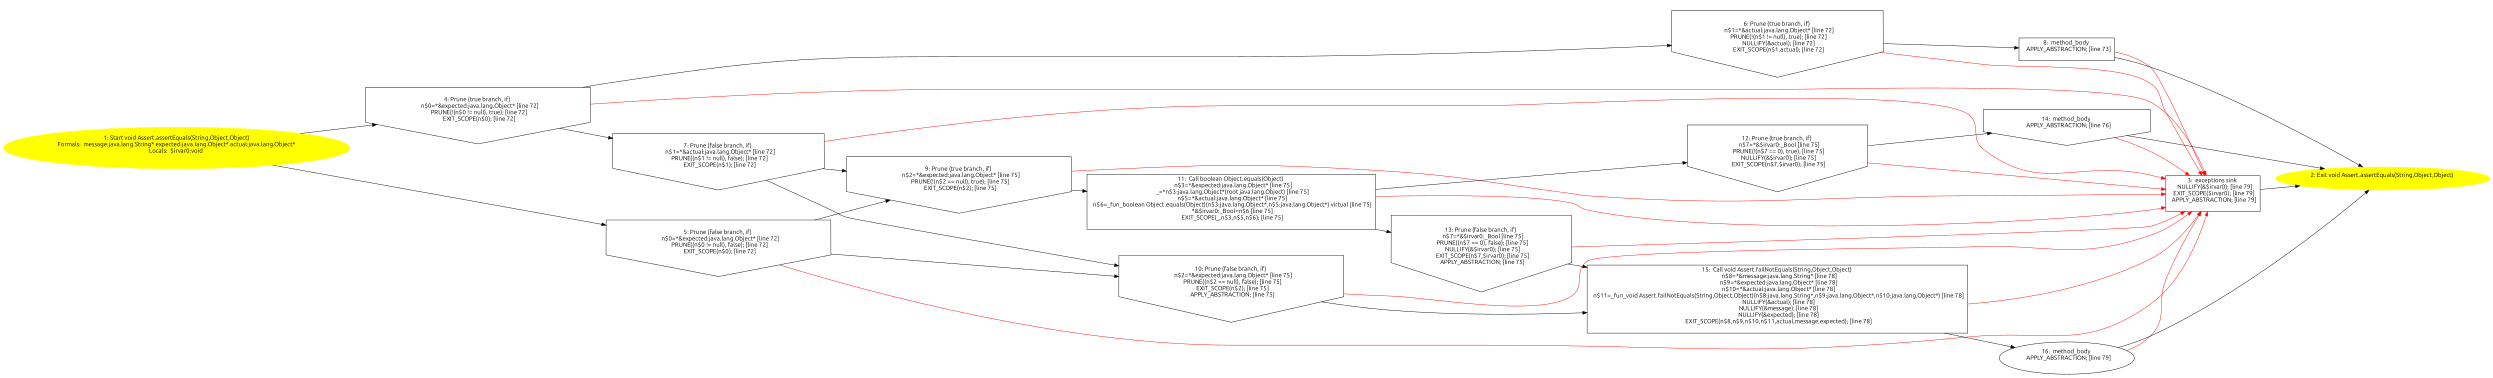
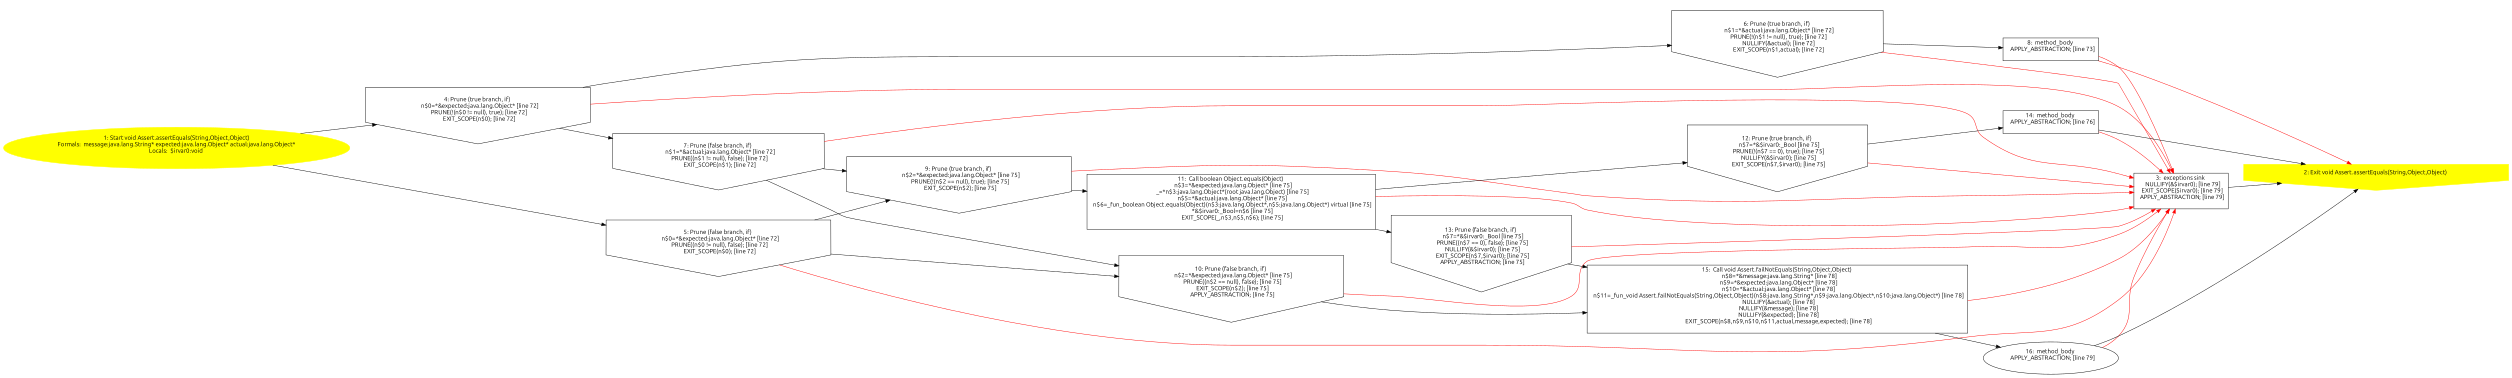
(2240, 104) -> (2224, 108)
(2067, 126) -> (2051, 122)
(2383, 179) -> (2376, 176)
